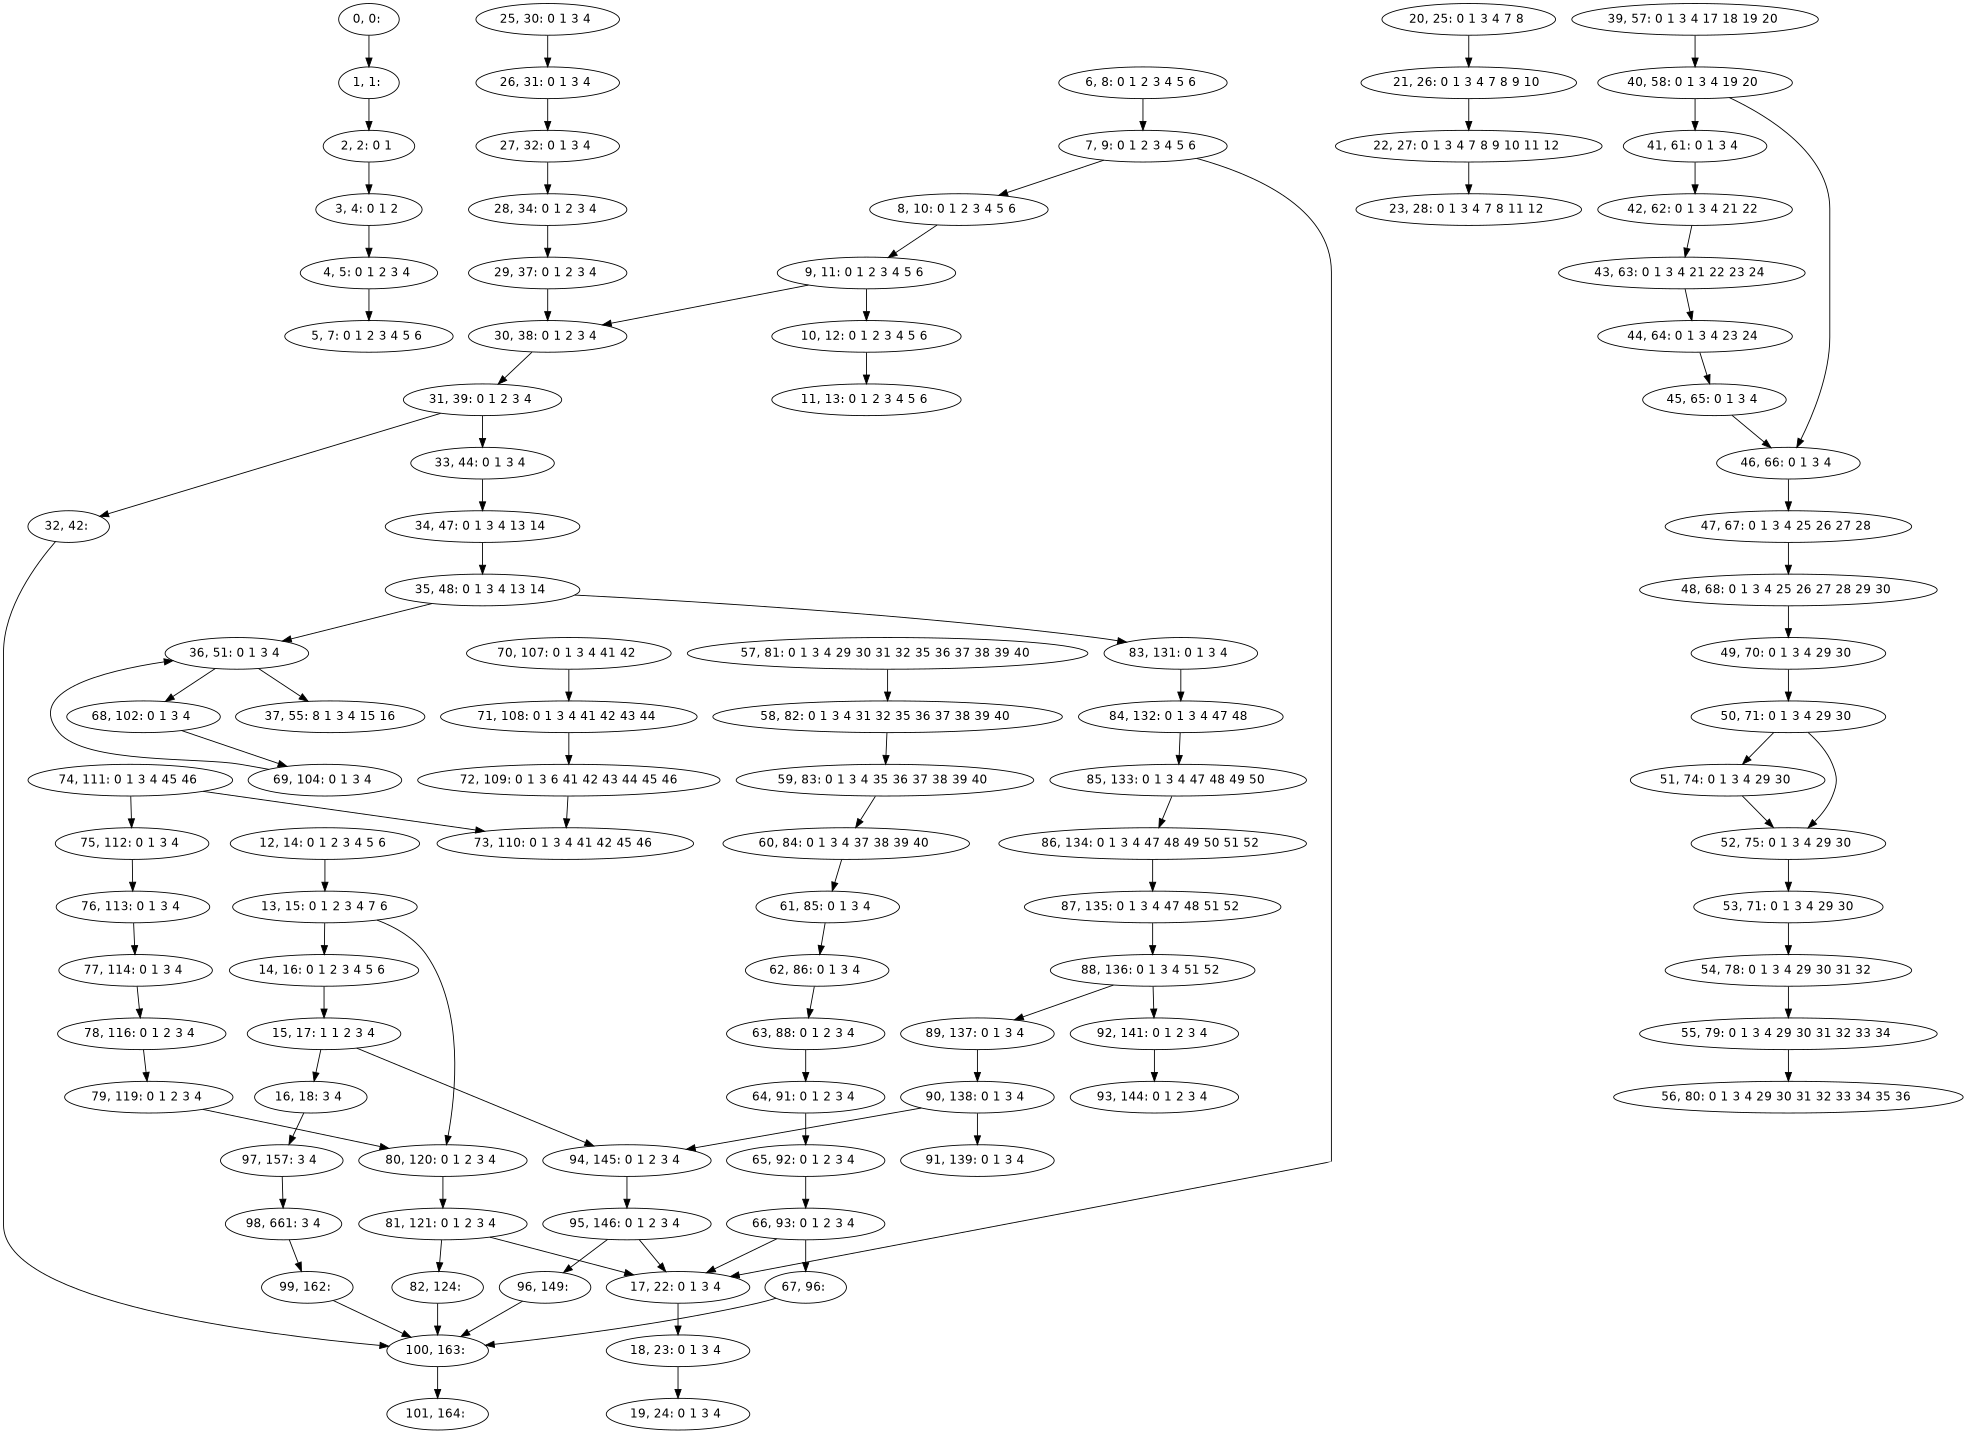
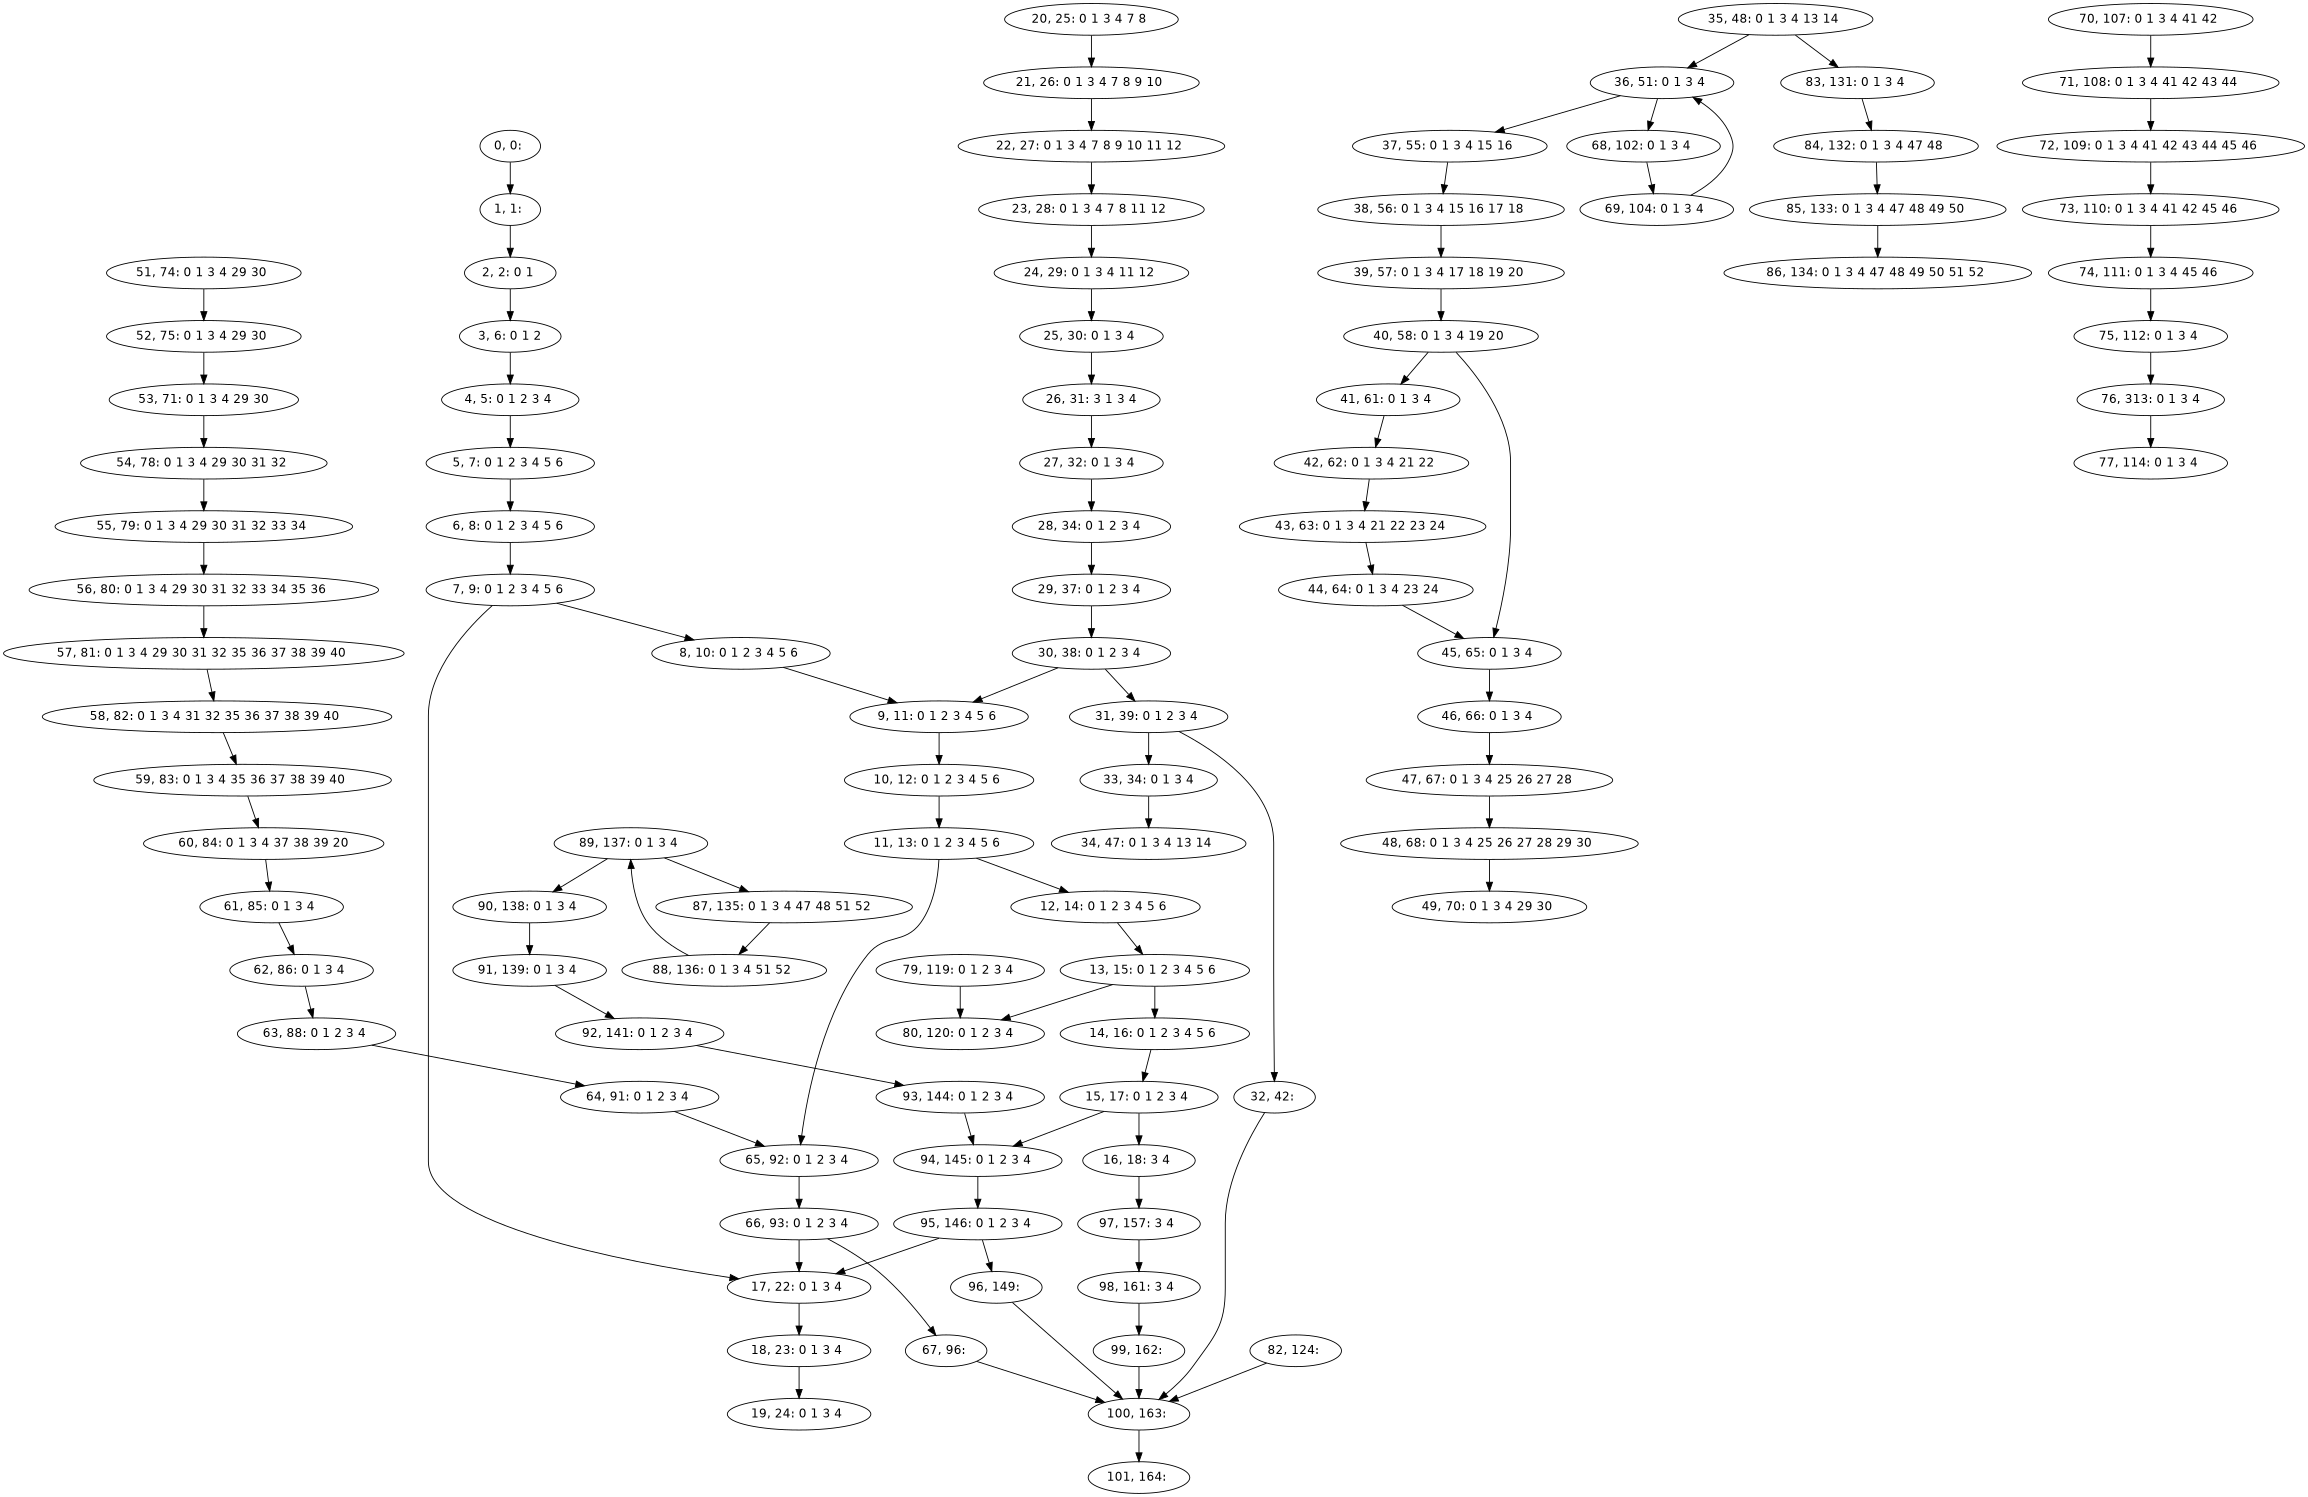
(548, 83) -> (1091, 400)
(369, 210) -> (510, 336)
none -> (1441, 210)
(1830, 248) -> (1511, 483)
none -> (1091, 273)
(710, 304) -> (1020, 683)
(483, 463) -> (1149, 780)
none -> (510, 491)
(483, 554) -> none
none -> (204, 617)
(330, 717) -> (1450, 146)
(1788, 717) -> none
(569, 780) -> (2151, 146)
(339, 811) -> (2151, 237)
(846, 844) -> (264, 844)
(1153, 871) -> (702, 873)
none -> (1018, 874)
(133, 907) -> (2151, 400)
(325, 907) -> (1155, 970)
none -> (850, 982)
(1153, 998) -> (581, 1000)
(142, 1034) -> none
(324, 1034) -> (1139, 1097)
(814, 1127) -> (968, 1125)
(284, 1224) -> (1139, 1287)
(443, 1224) -> none
